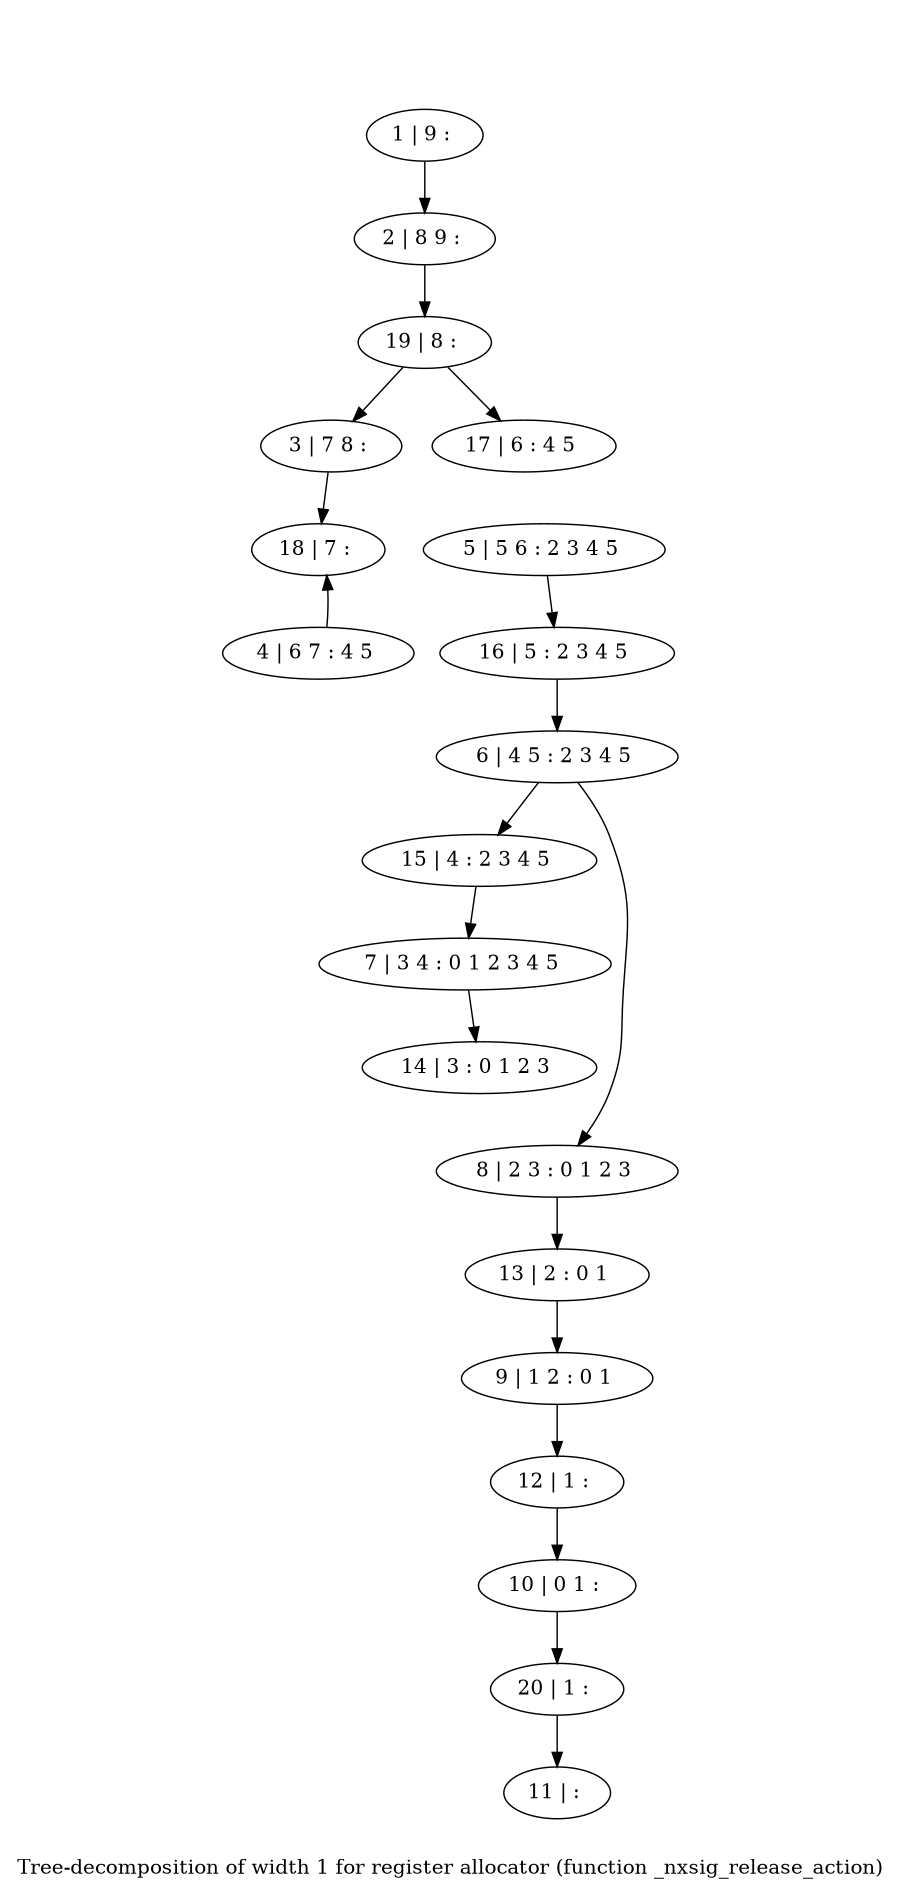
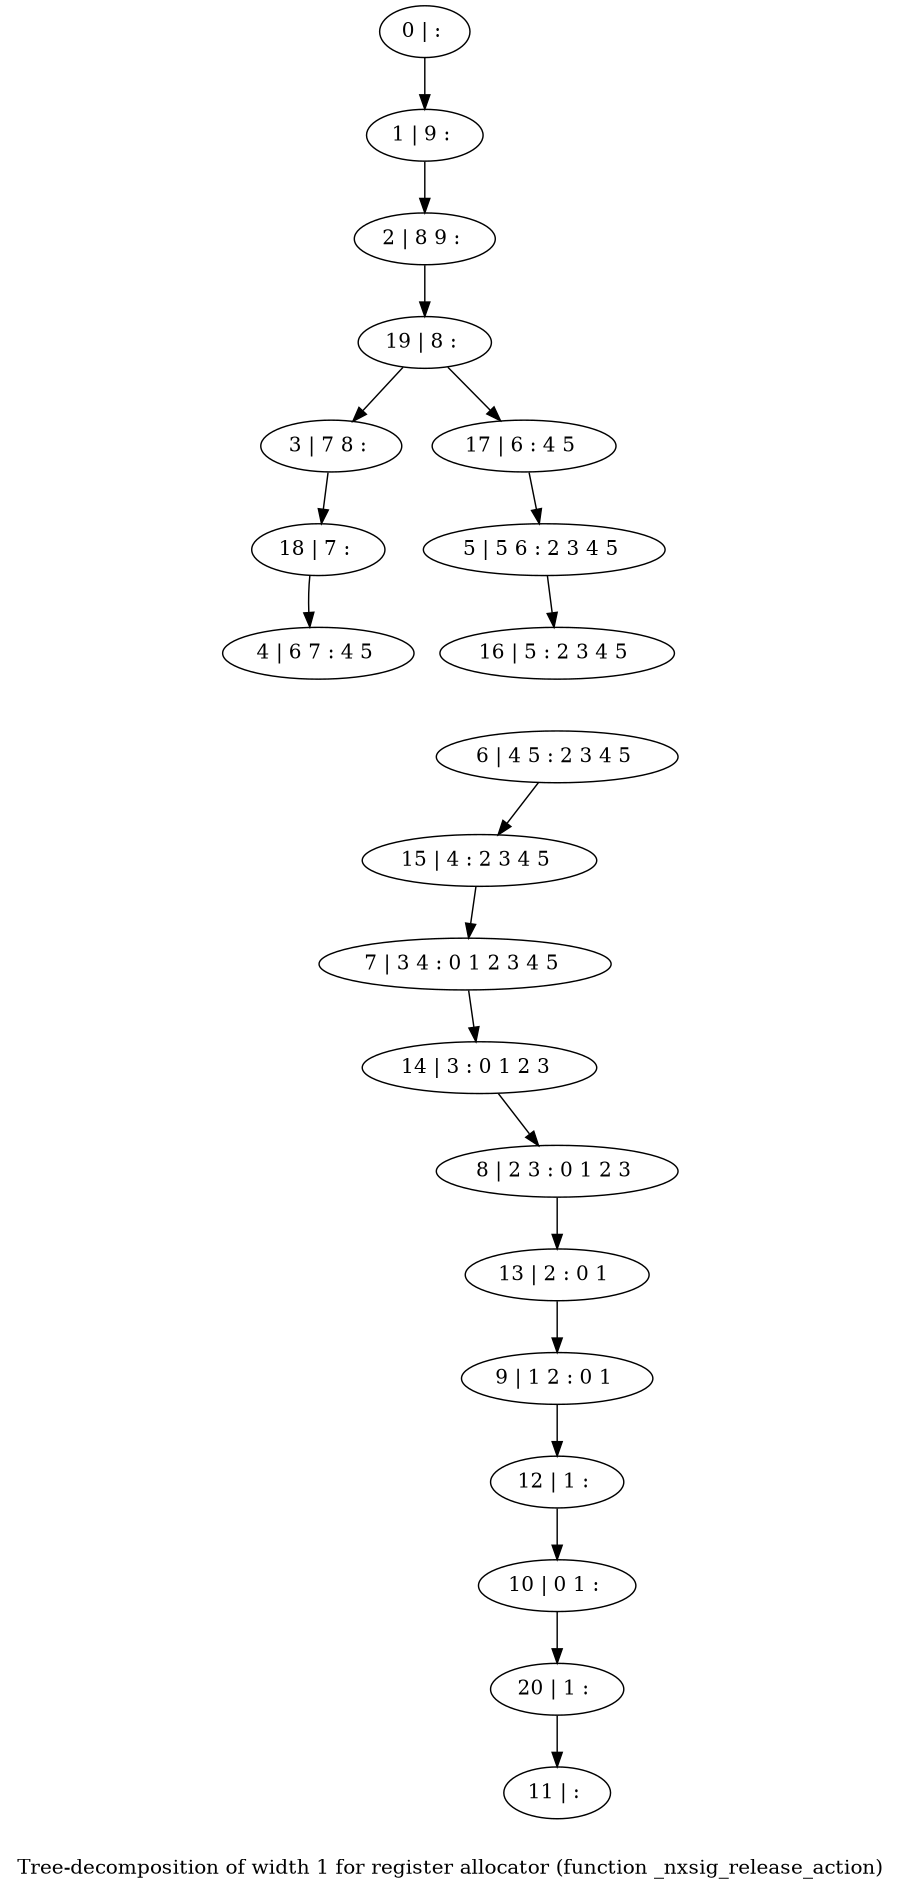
none -> (425, 32)
none -> (533, 491)
(328, 608) -> (309, 594)
(557, 698) -> none
(626, 956) -> (514, 1114)
